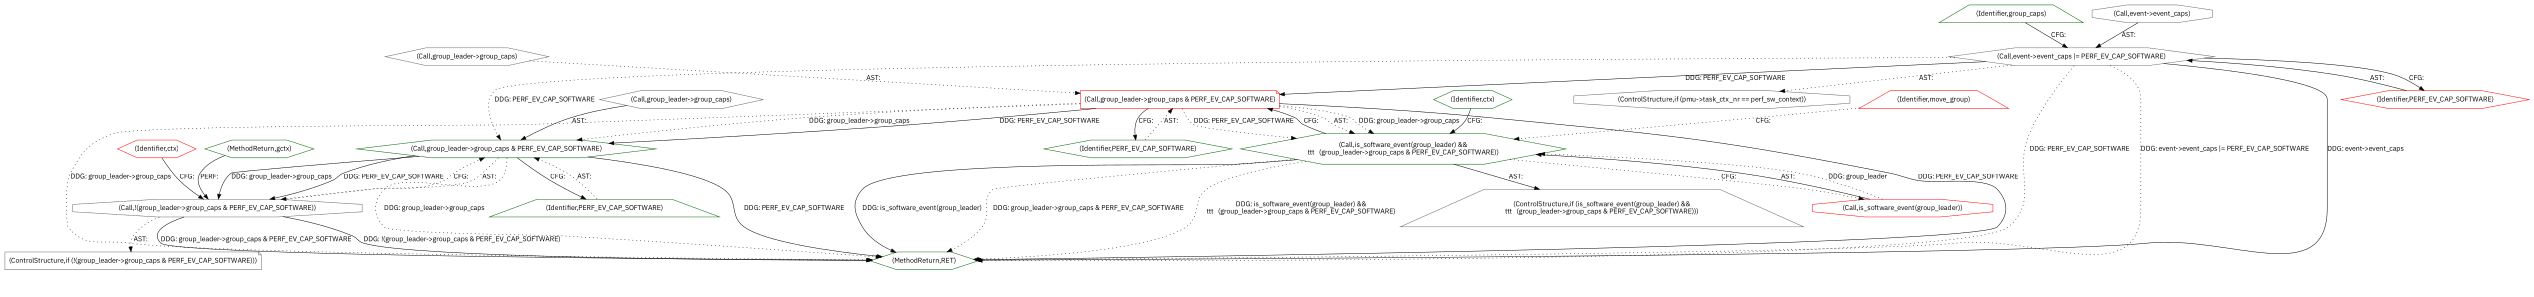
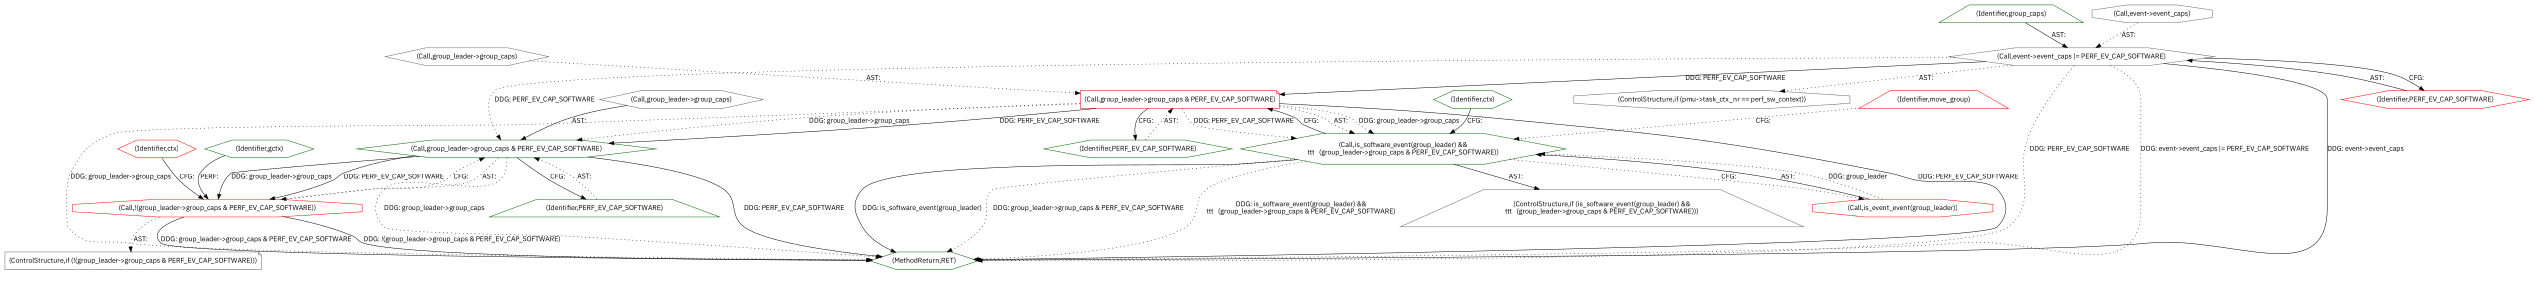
(2119, 34) -> (2119, 34)
(2059, 35) -> (2059, 35)
(259, 149) -> (259, 149)
(217, 208) -> (217, 208)
(1903, 208) -> (1903, 208)
